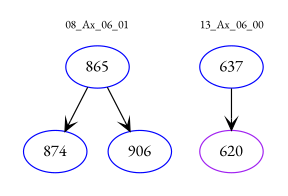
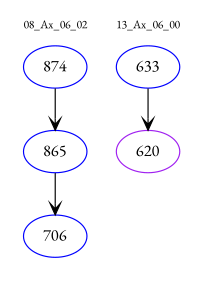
(98, 25) -> (56, 25)
(231, 67) -> (148, 67)
(79, 104) -> (55, 104)
(140, 152) -> (55, 236)
